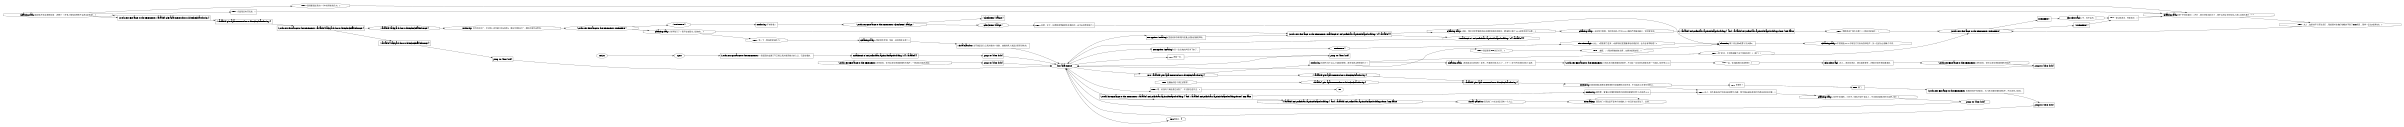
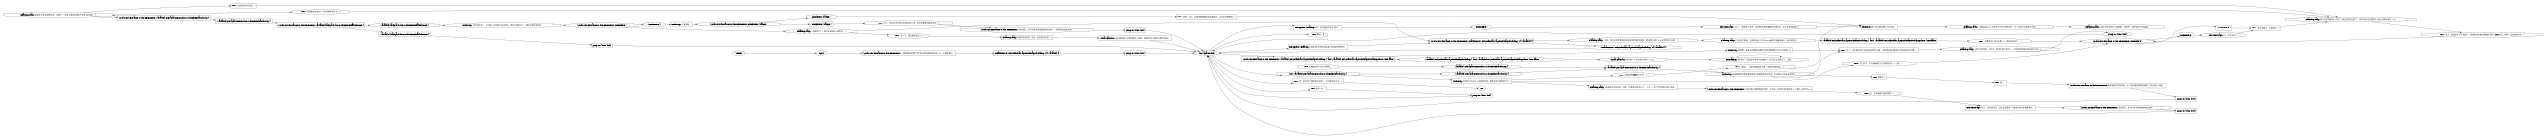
none -> (909, 23)
none -> (2117, 27)
(602, 56) -> (739, 53)
